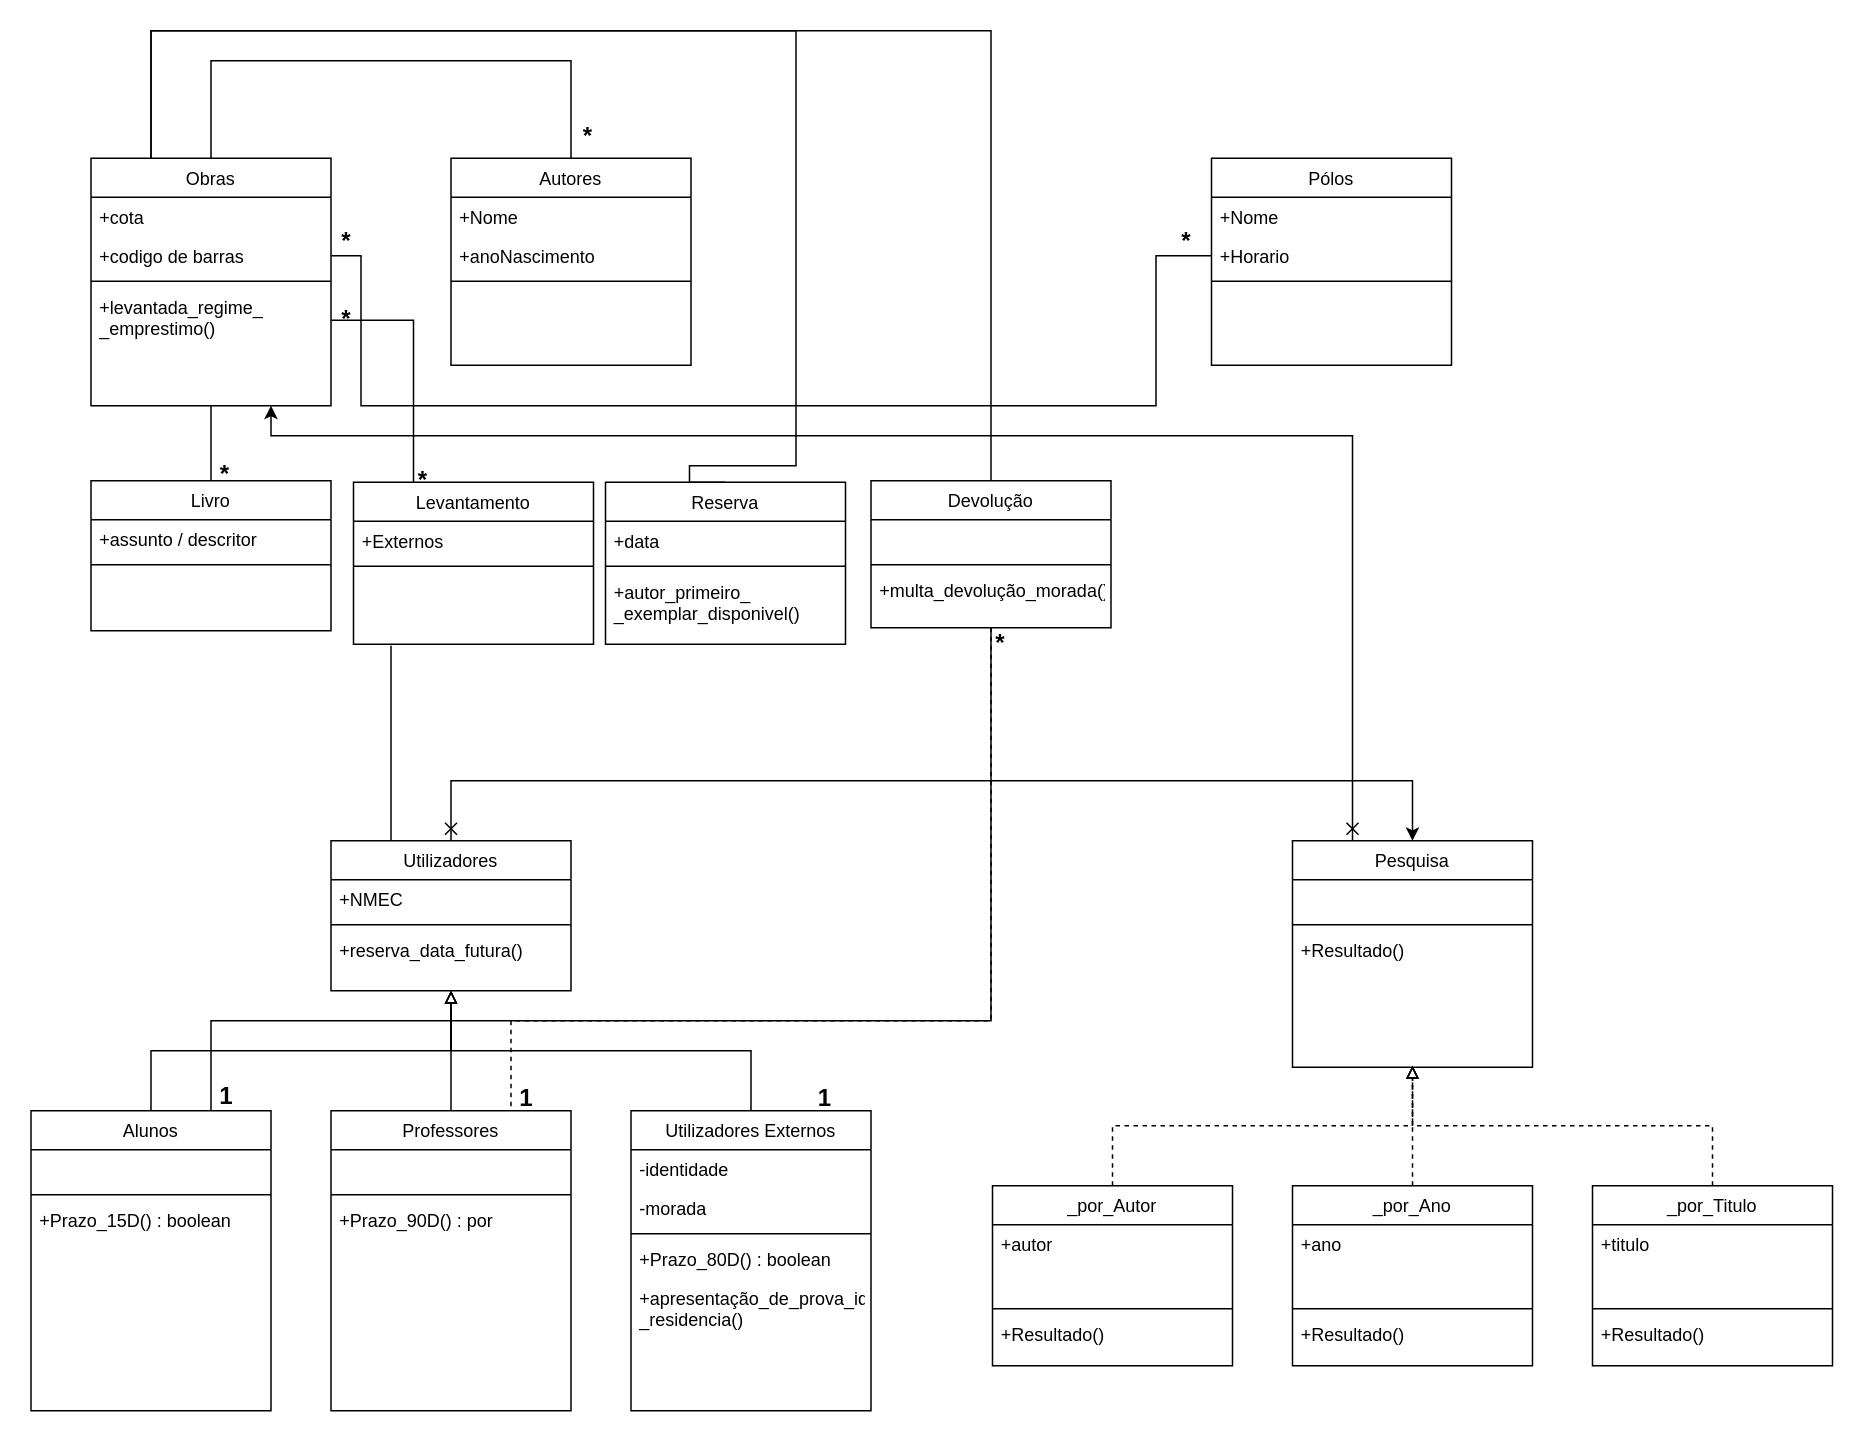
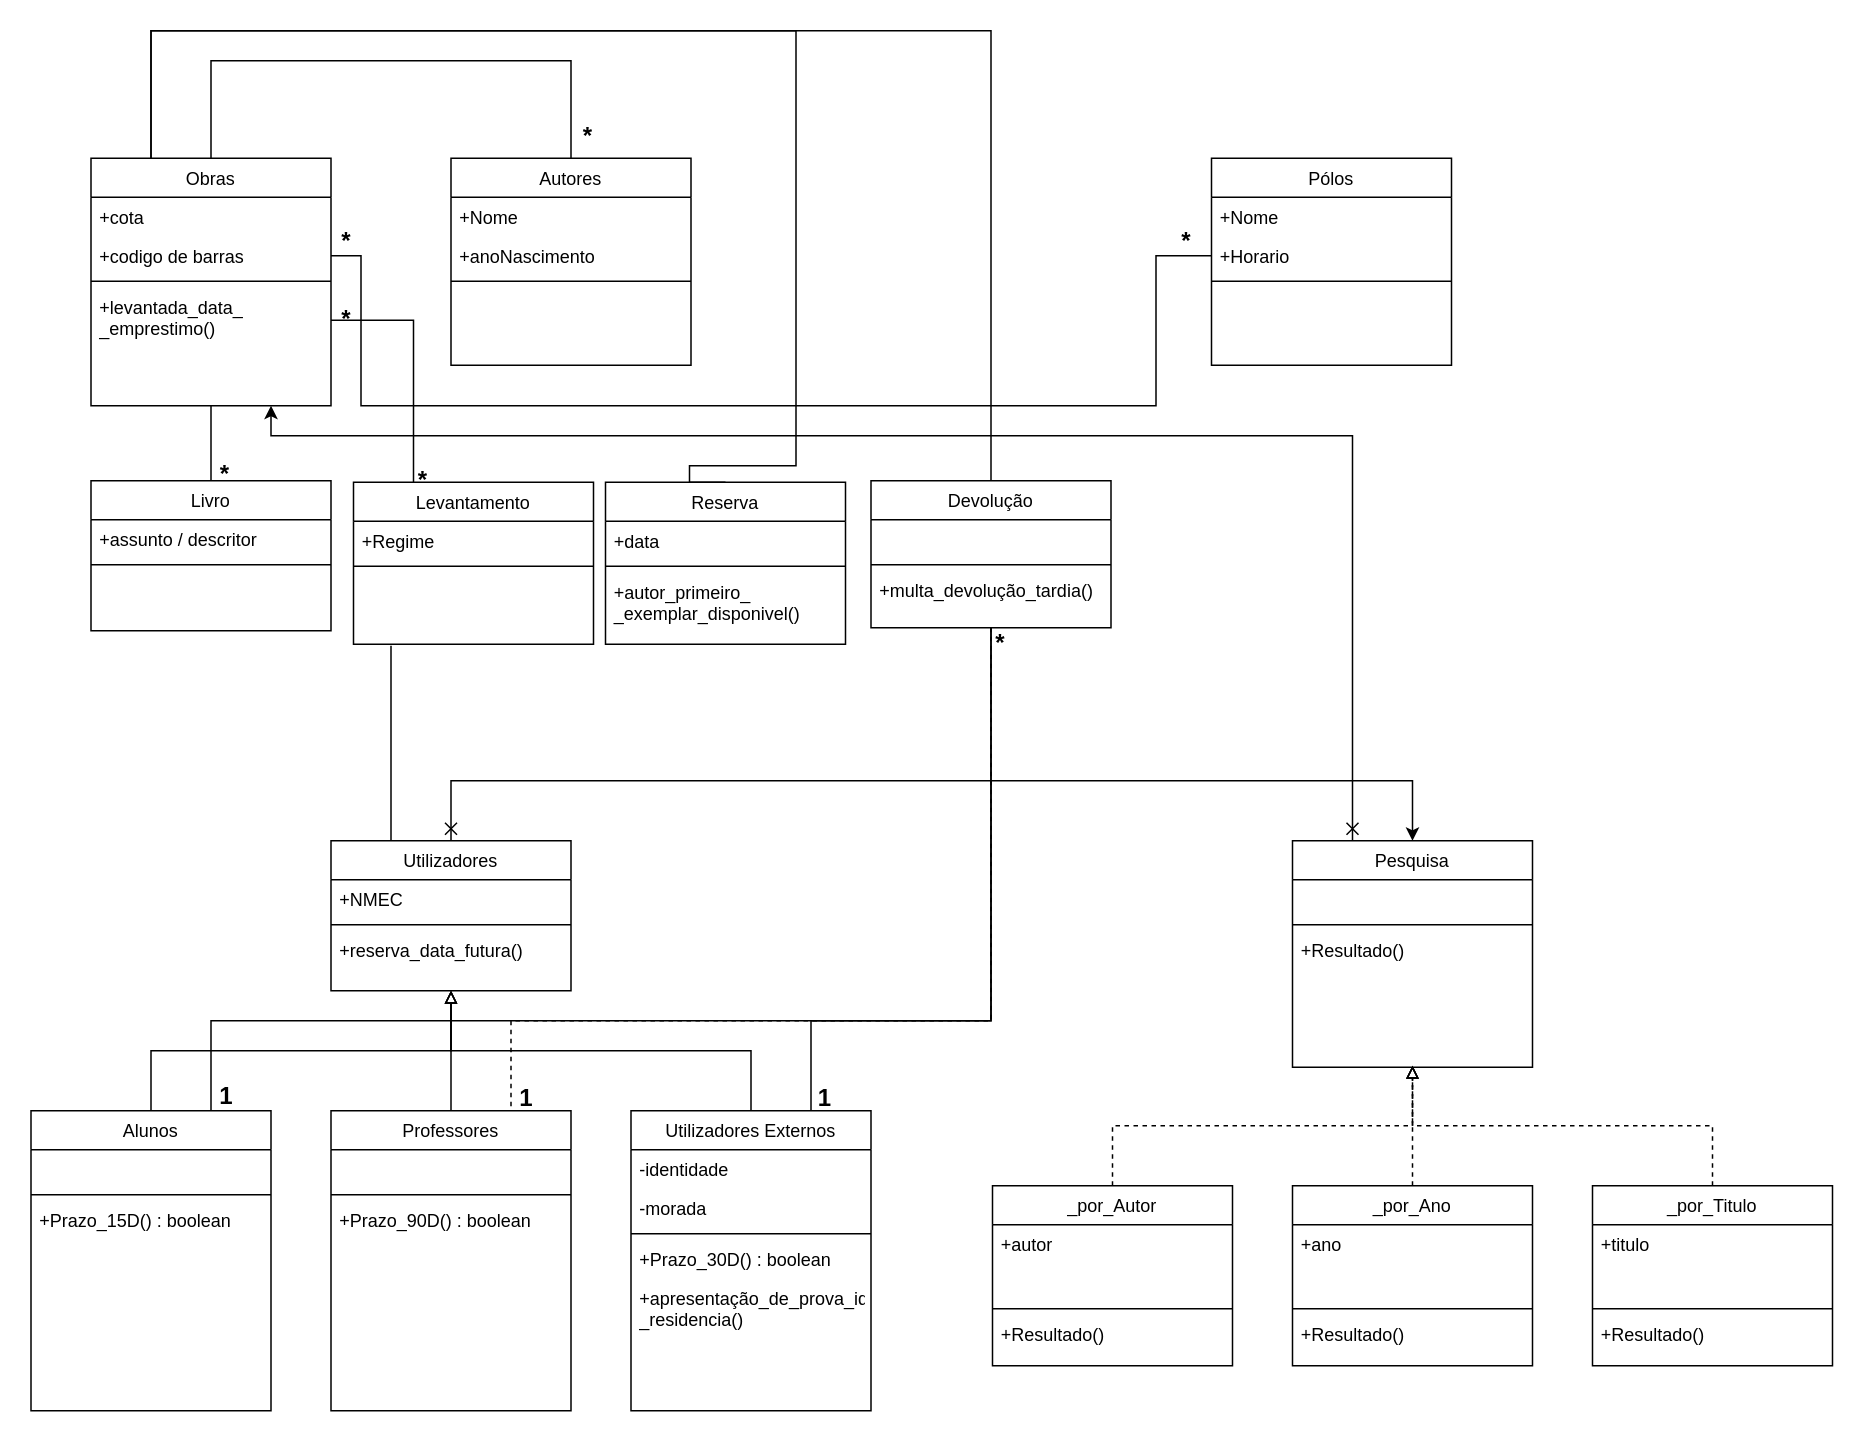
(185, 308) -> (177, 308)
(407, 542) -> (394, 542)
(1000, 591) -> (998, 591)
none -> (811, 1066)
(423, 1221) -> (441, 1221)
(741, 1260) -> (741, 1260)
